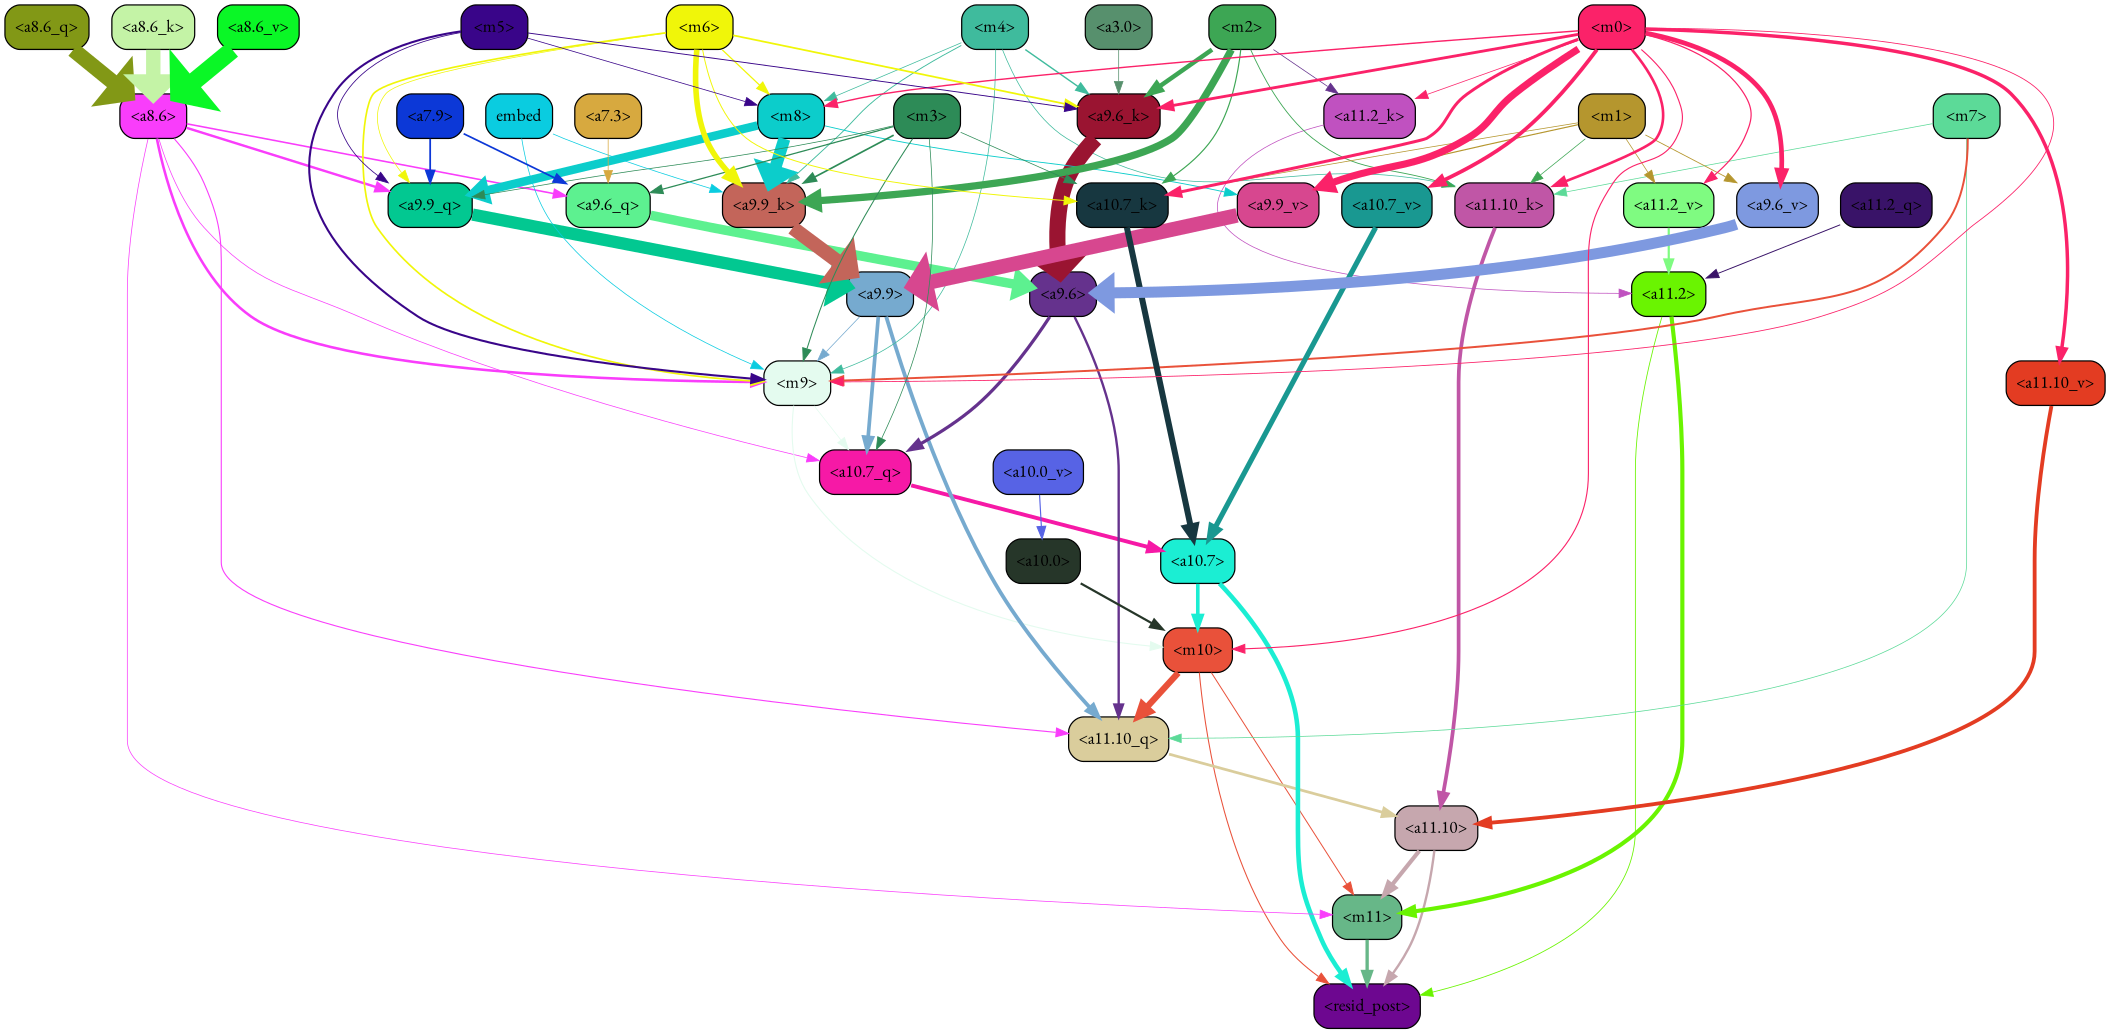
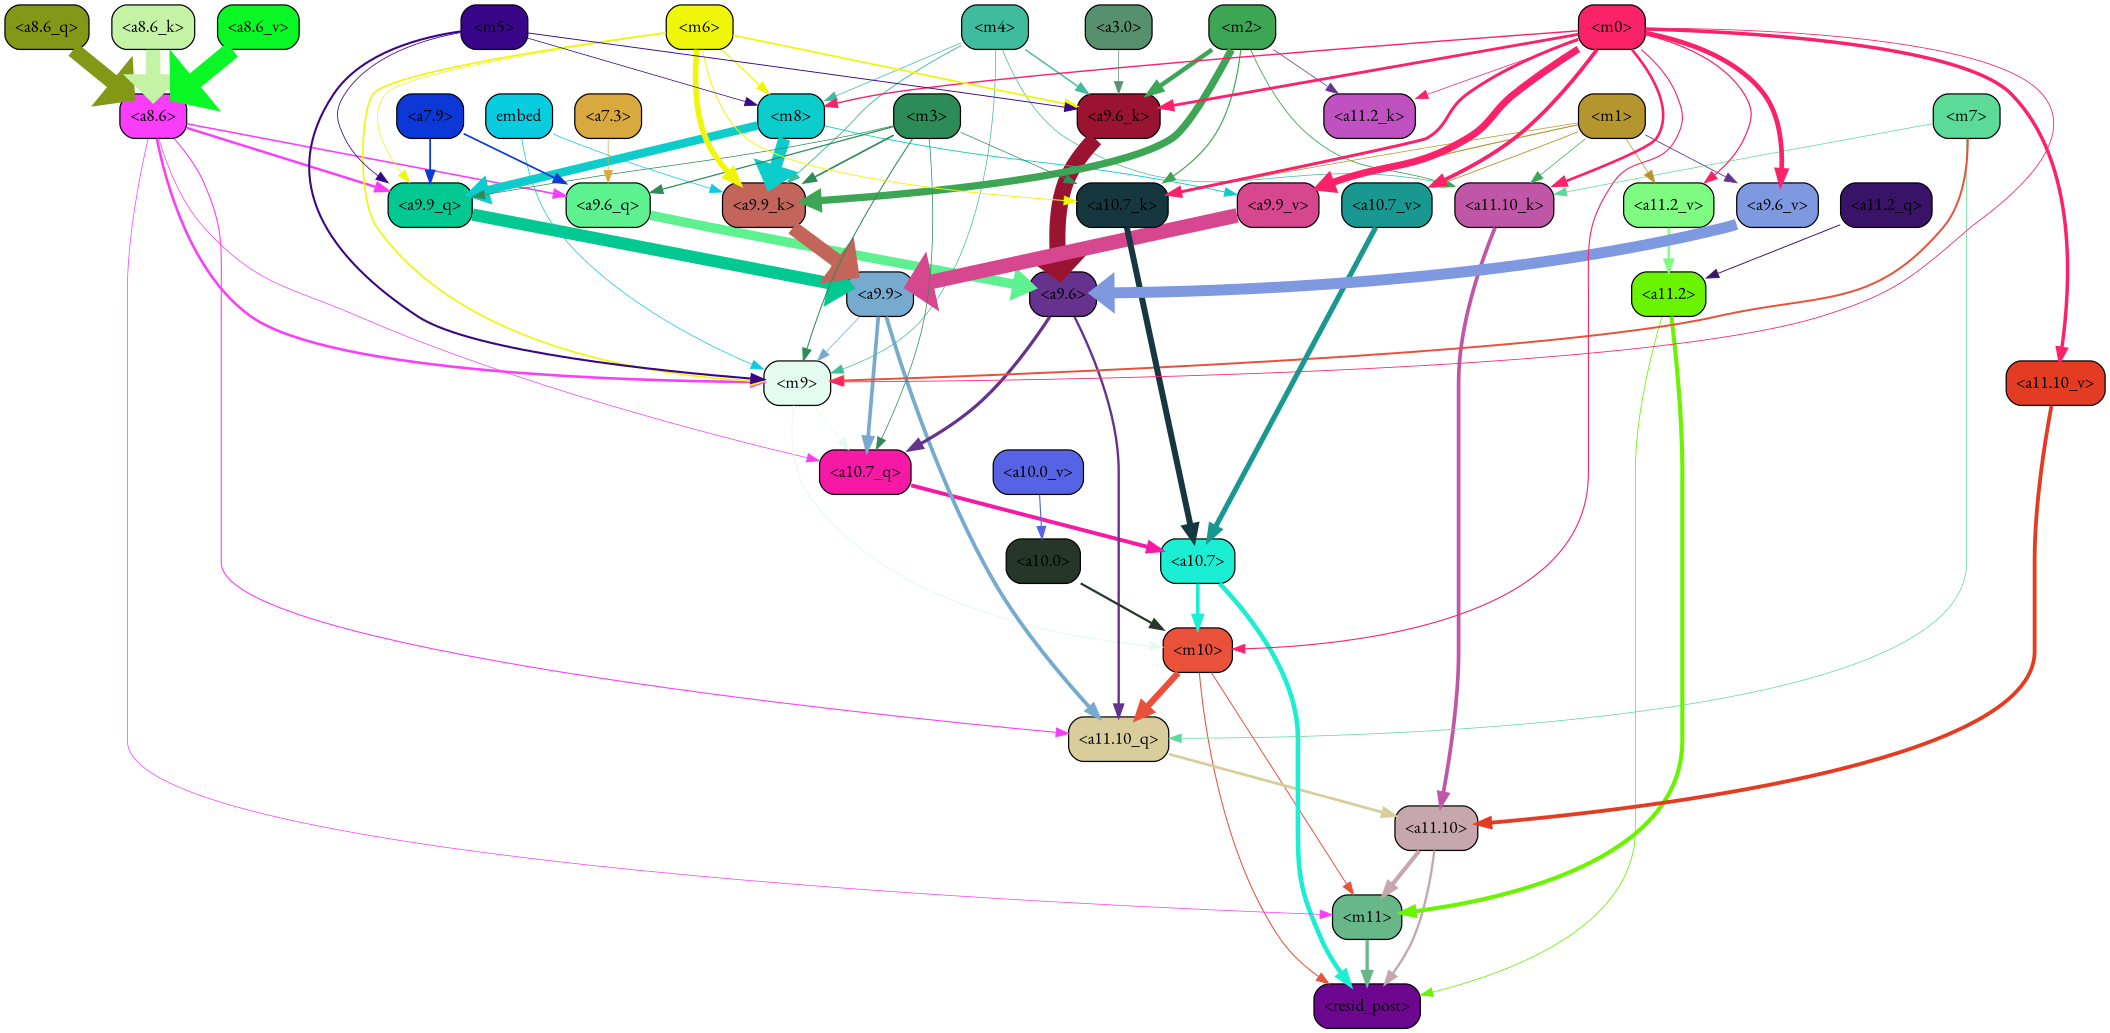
(1686, 156) -> (1686, 156)
none -> (1511, 157)
(1336, 272) -> none
